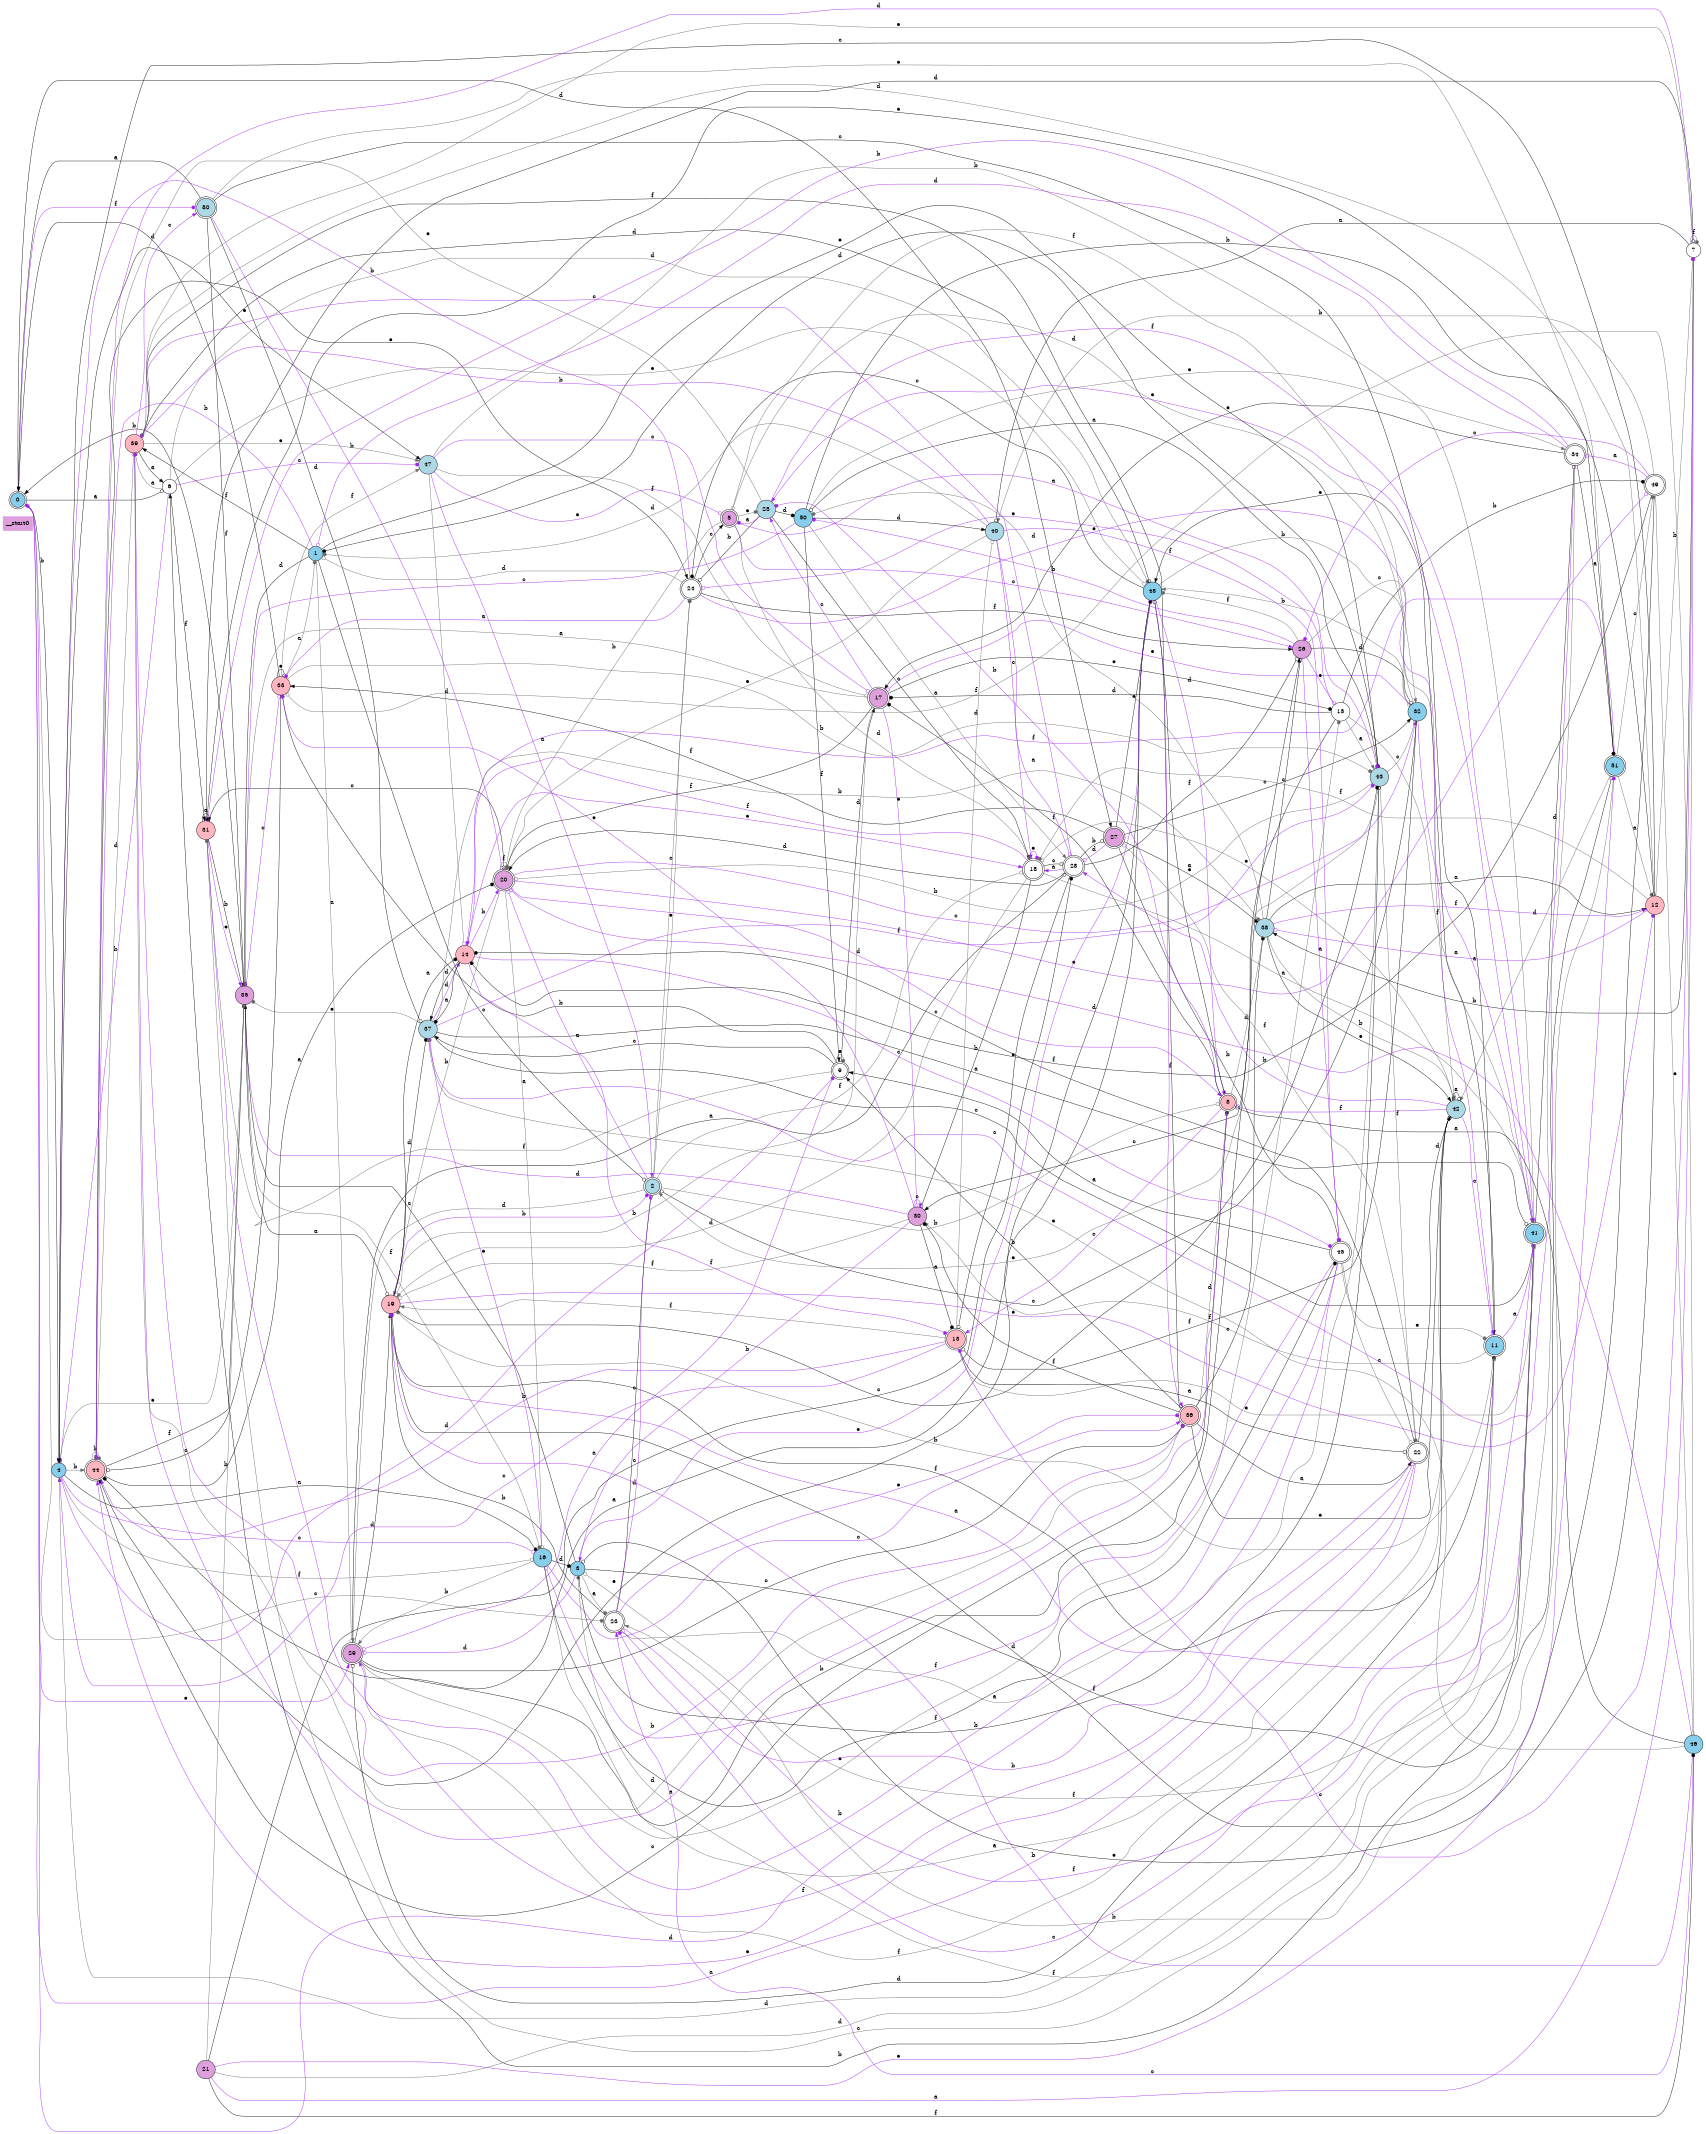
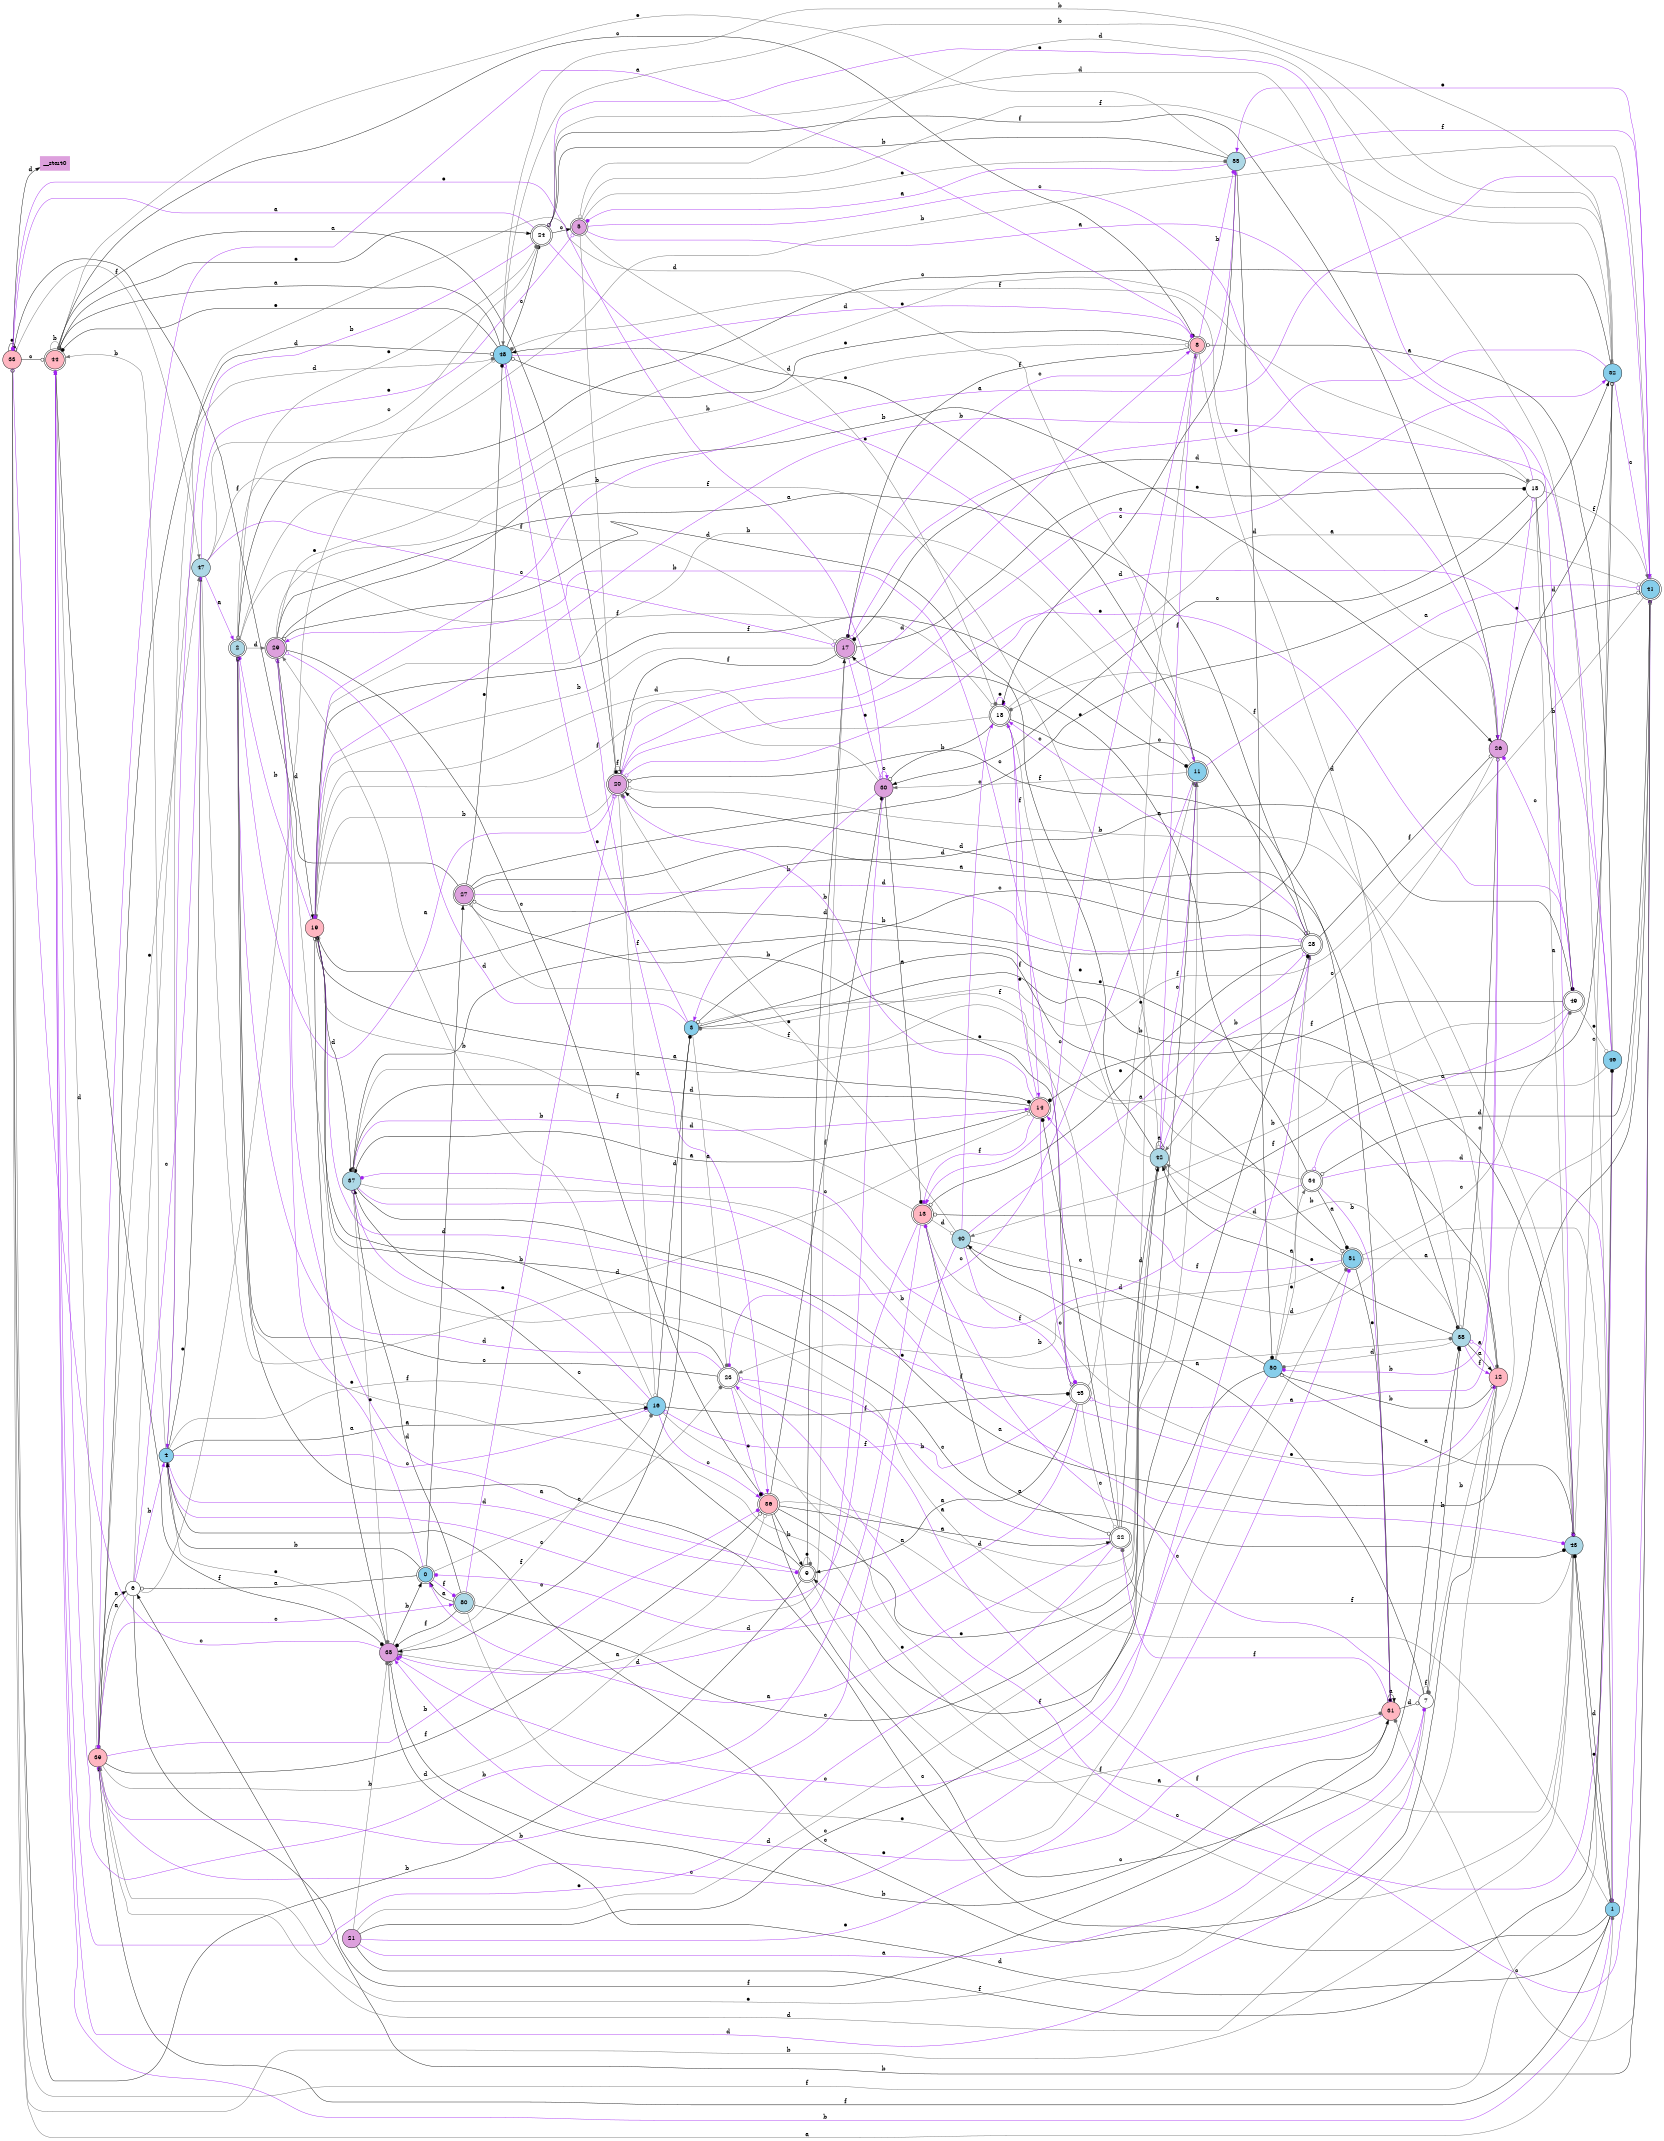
(178, 277) -> (17, 258)
(766, 509) -> (1236, 161)
(465, 955) -> (1040, 1108)
(1475, 959) -> (1631, 463)
